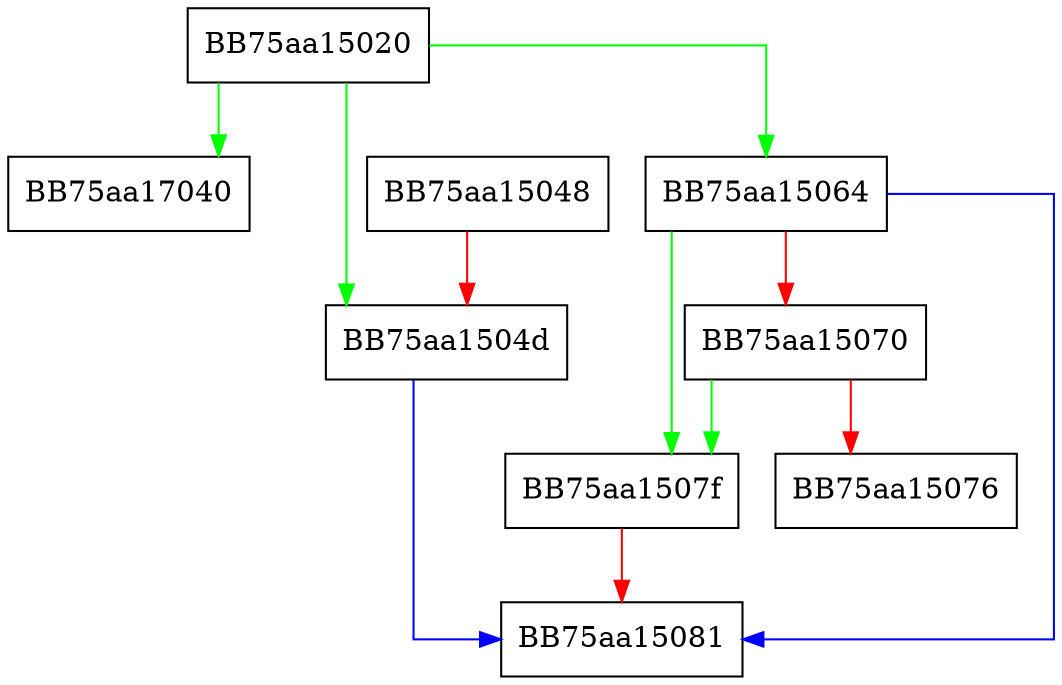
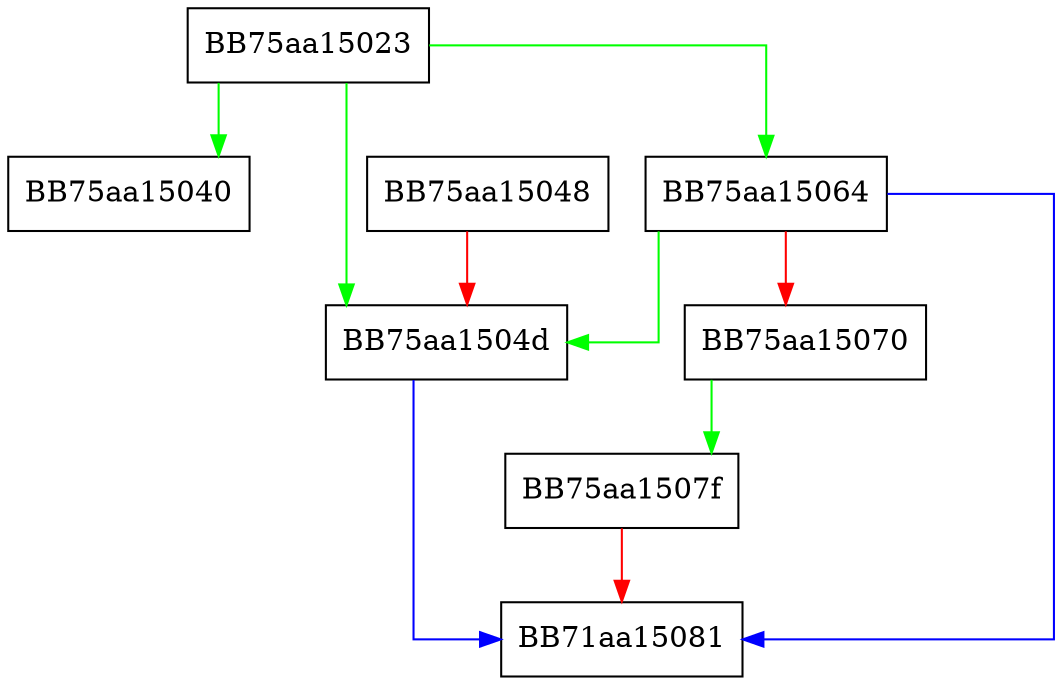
(308, 45) -> (308, 45)
(129, 194) -> (129, 194)
(672, 332) -> (659, 322)
(896, 491) -> none
(622, 639) -> (622, 639)
